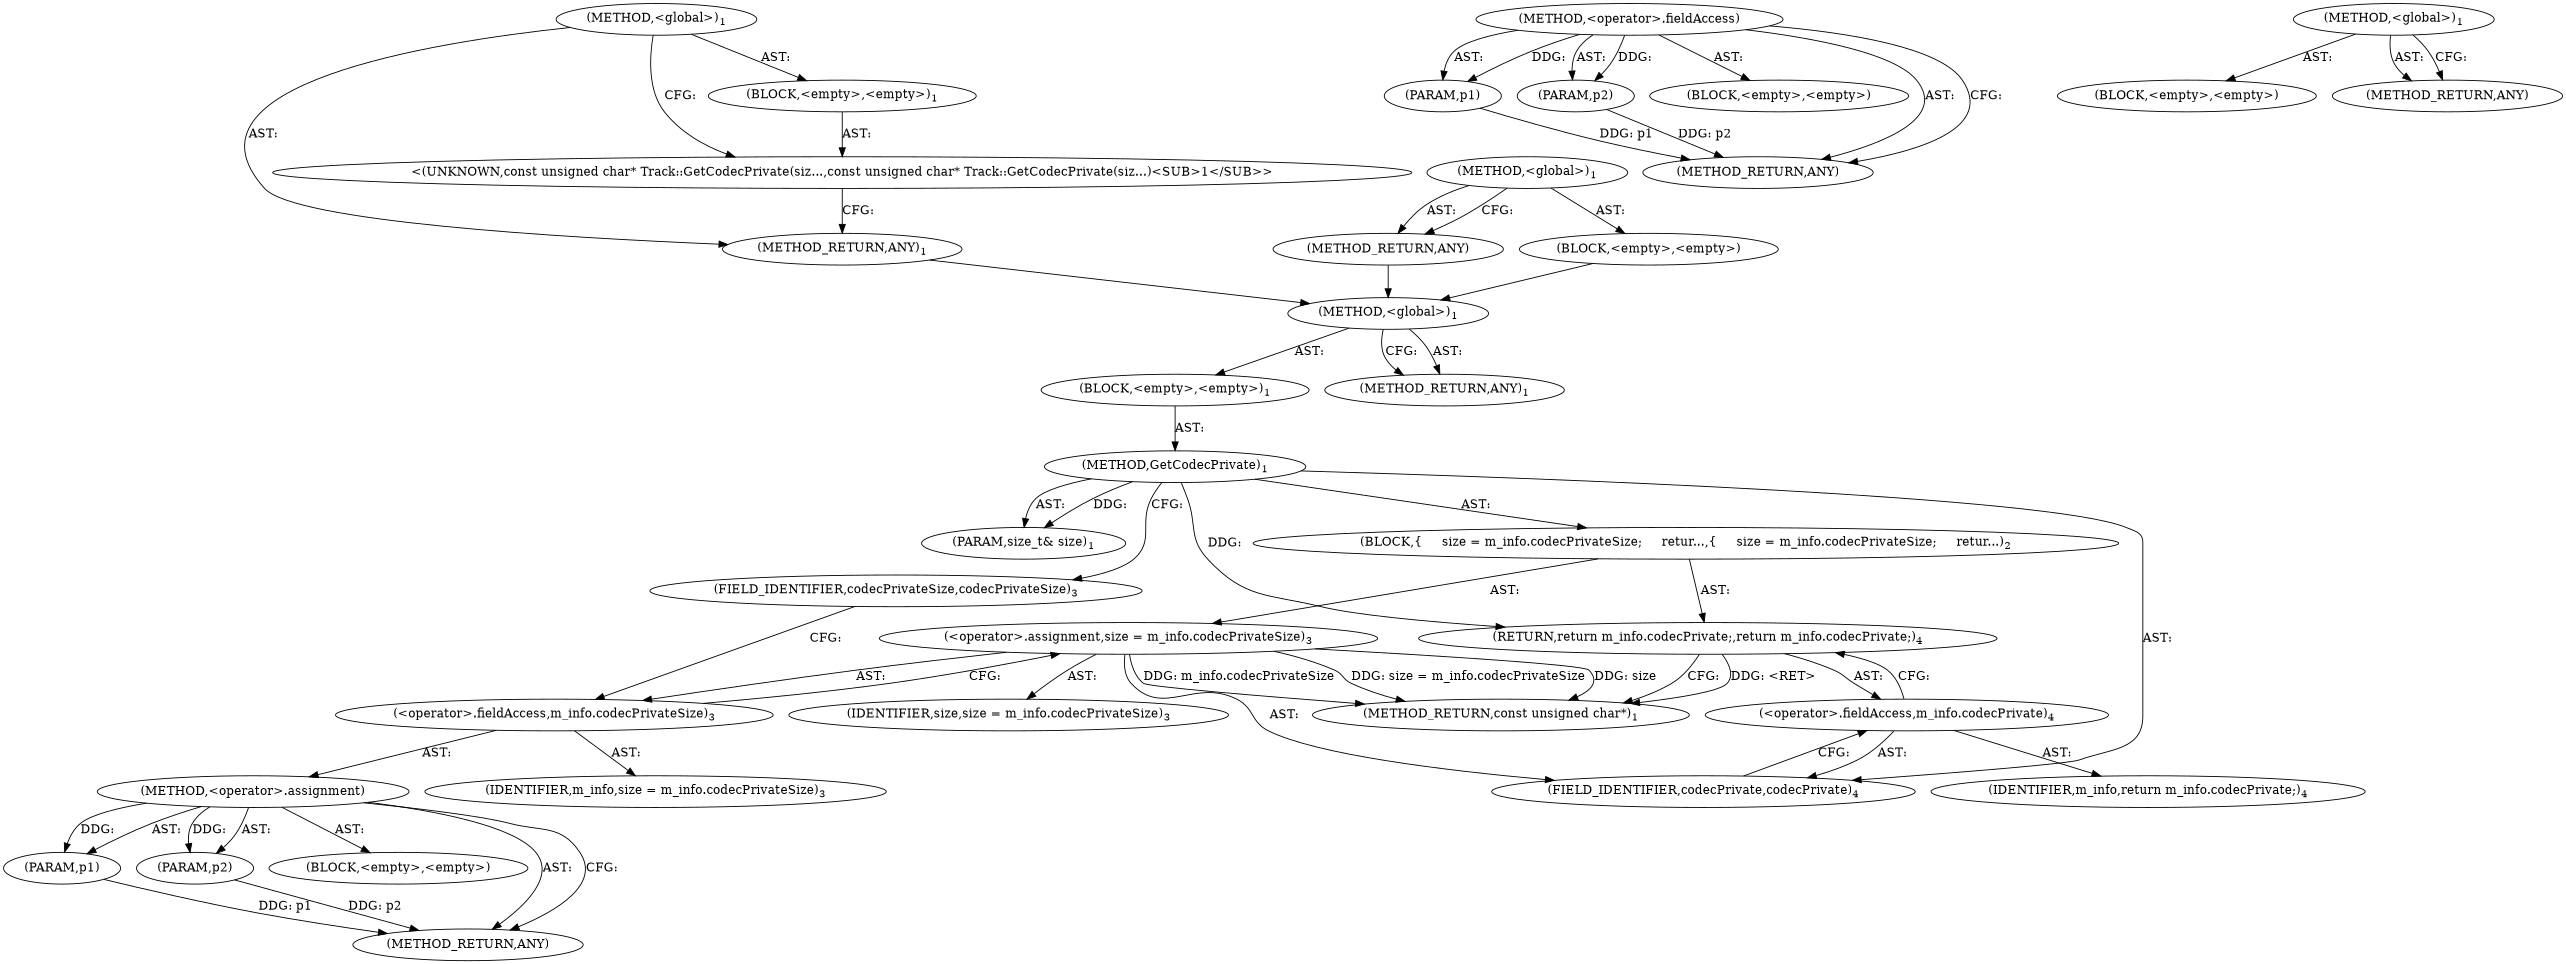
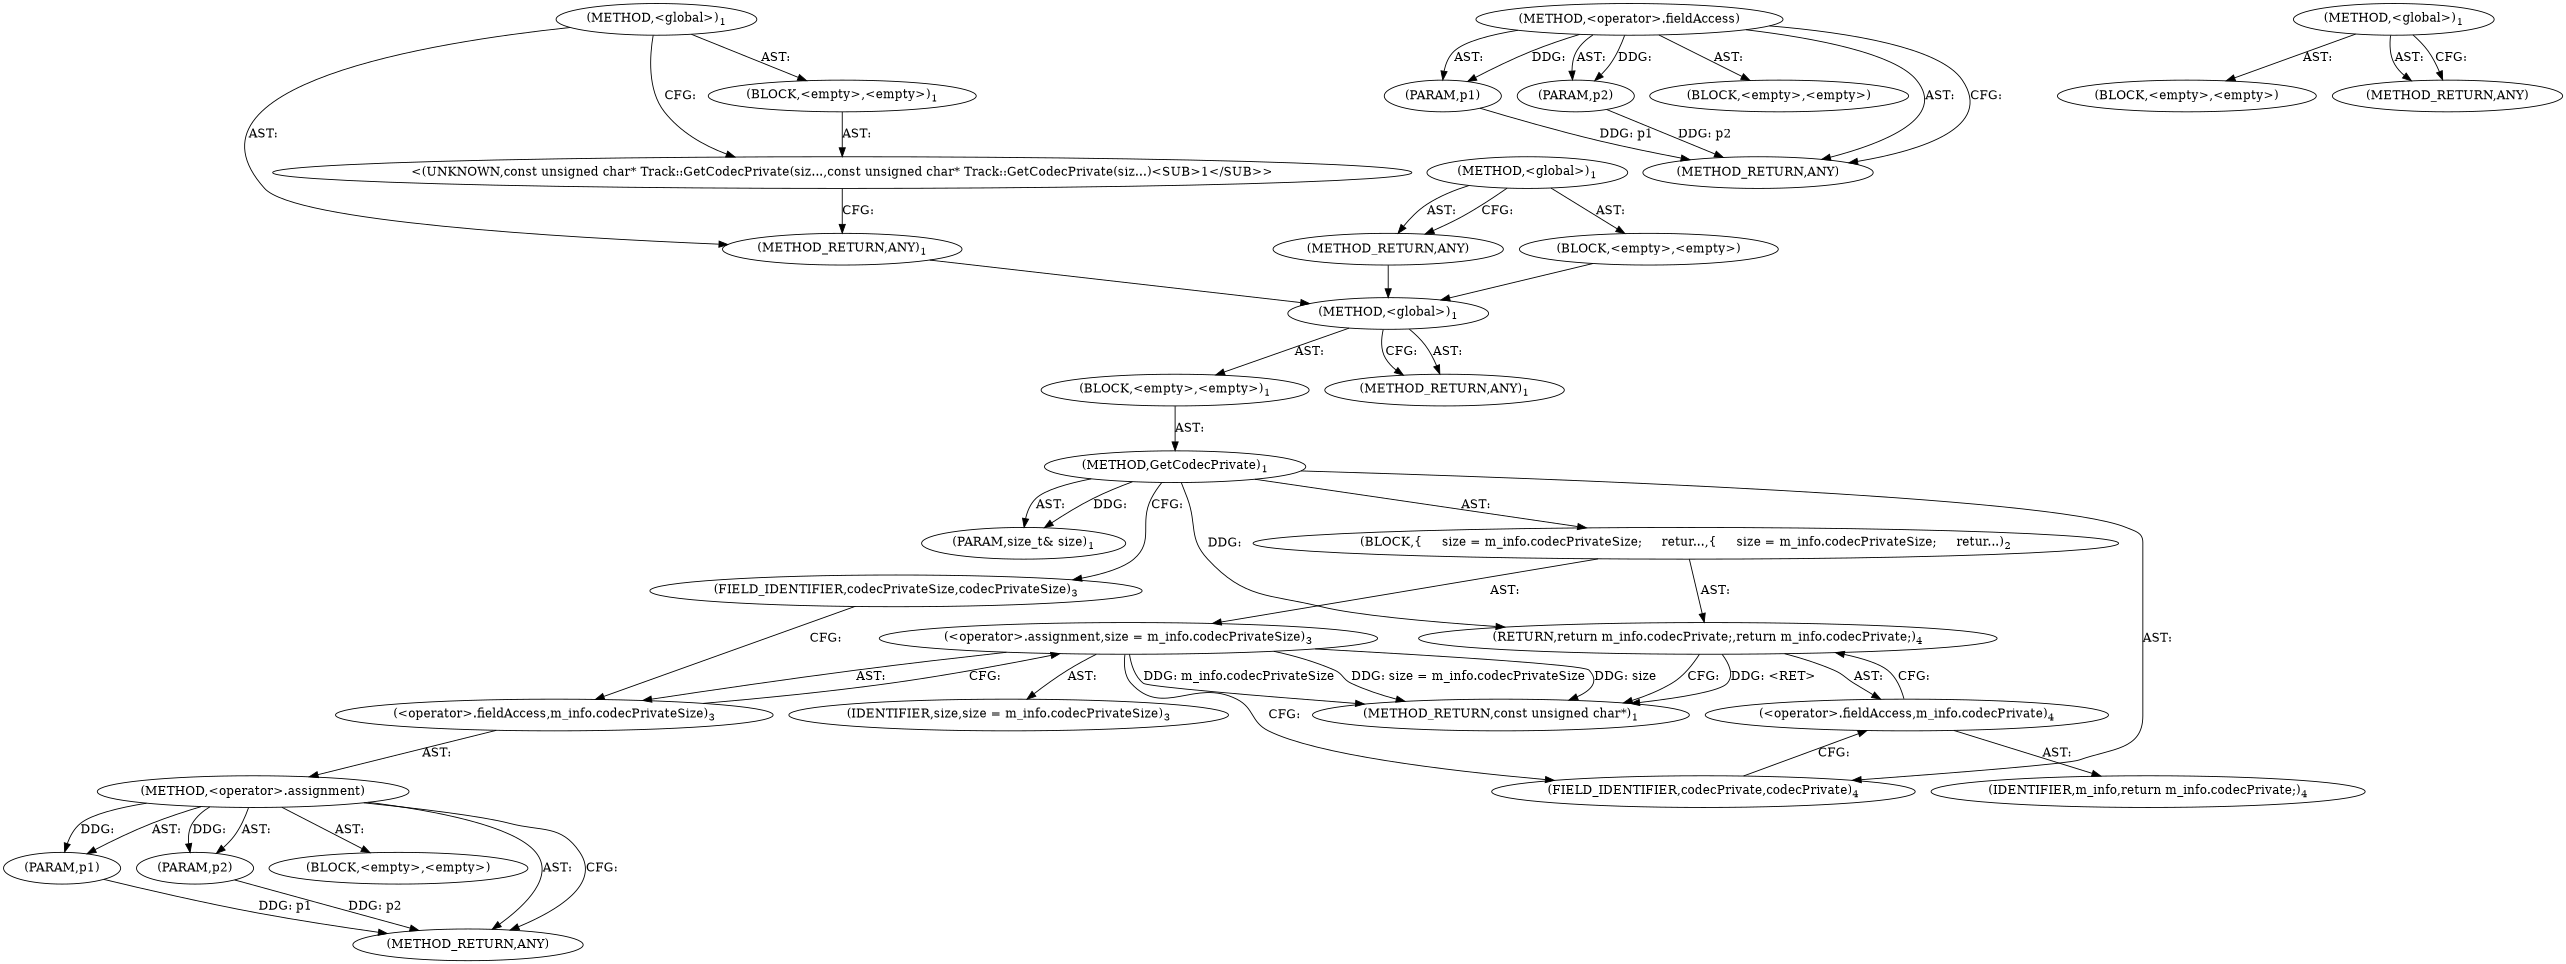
(1286, 715) -> (1286, 715)
(1859, 759) -> none
(656, 792) -> none
